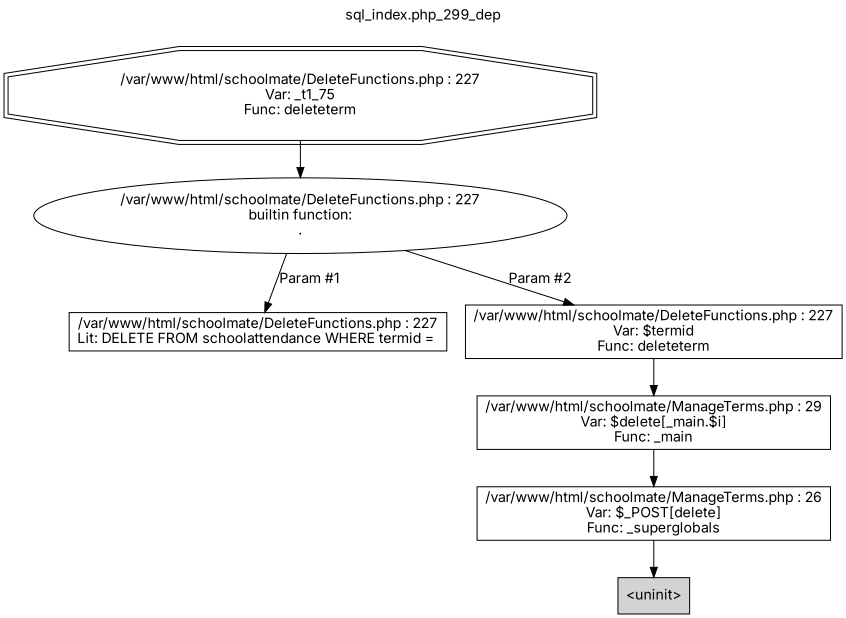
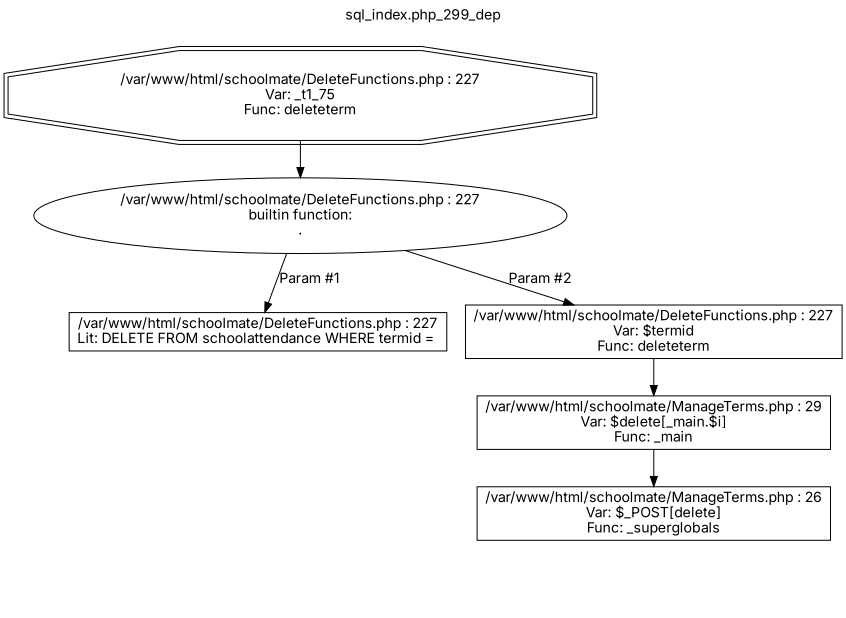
(654, 596) -> none
